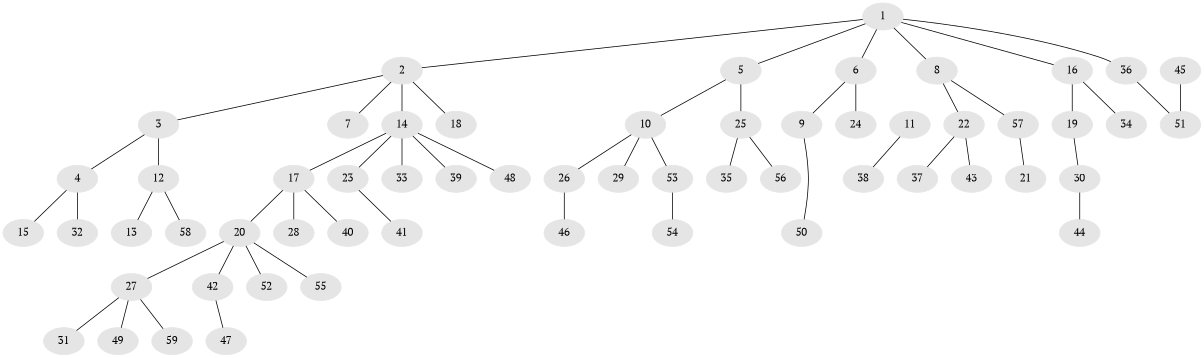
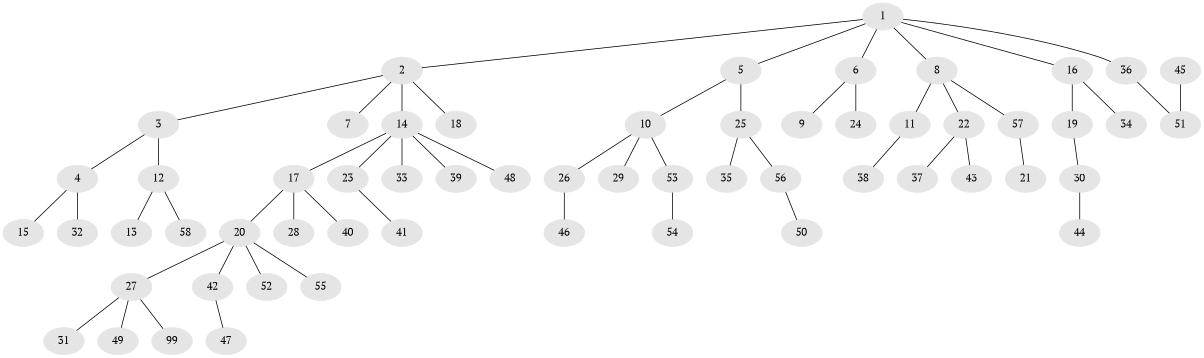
none -> (923, 98)
(808, 179) -> (791, 206)
(172, 341) -> (172, 341)
